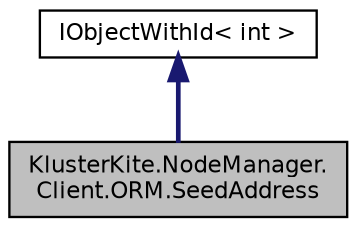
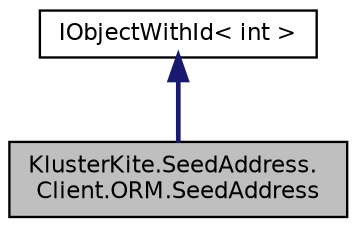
(178, 179) -> (178, 179)
